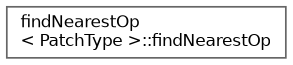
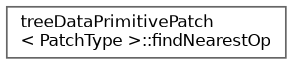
(146, 32) -> (146, 32)
